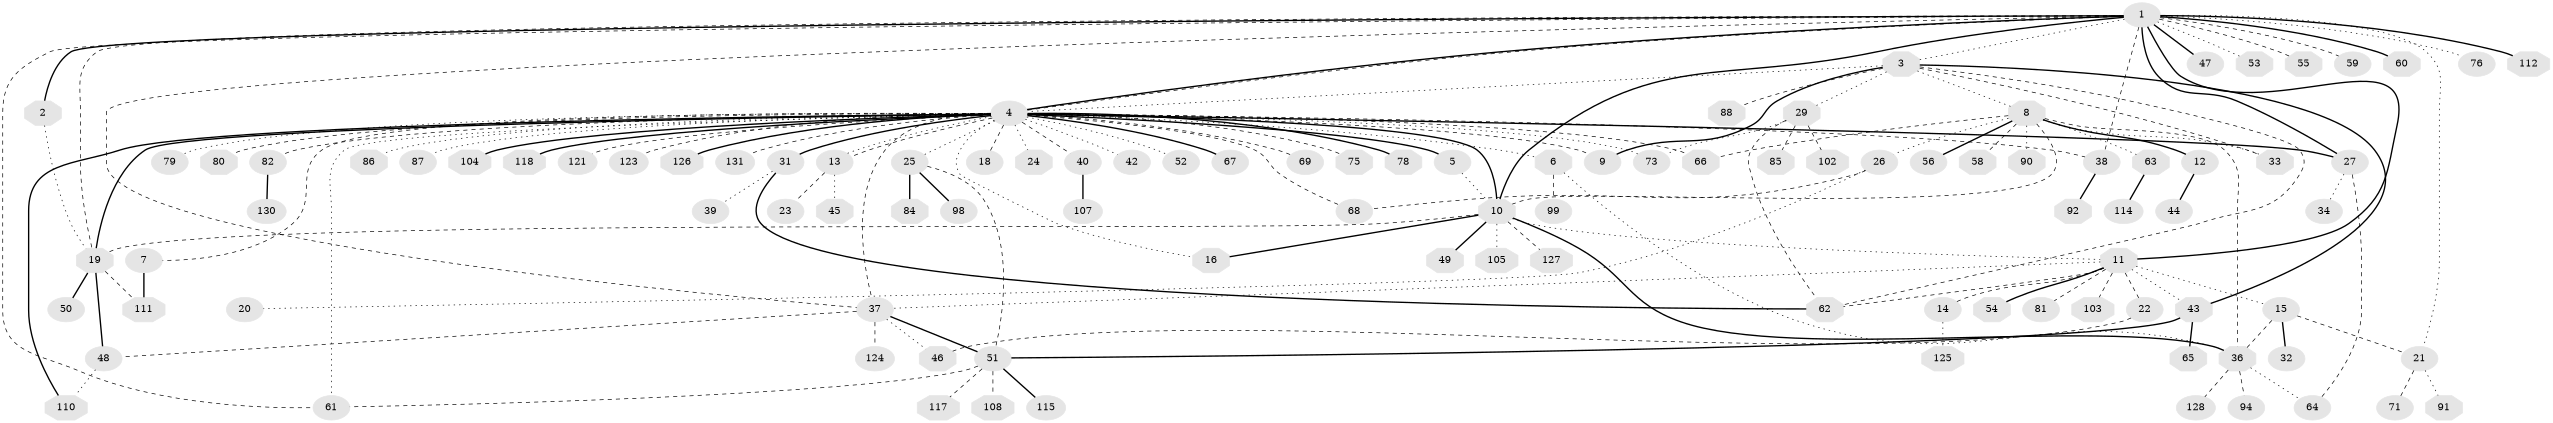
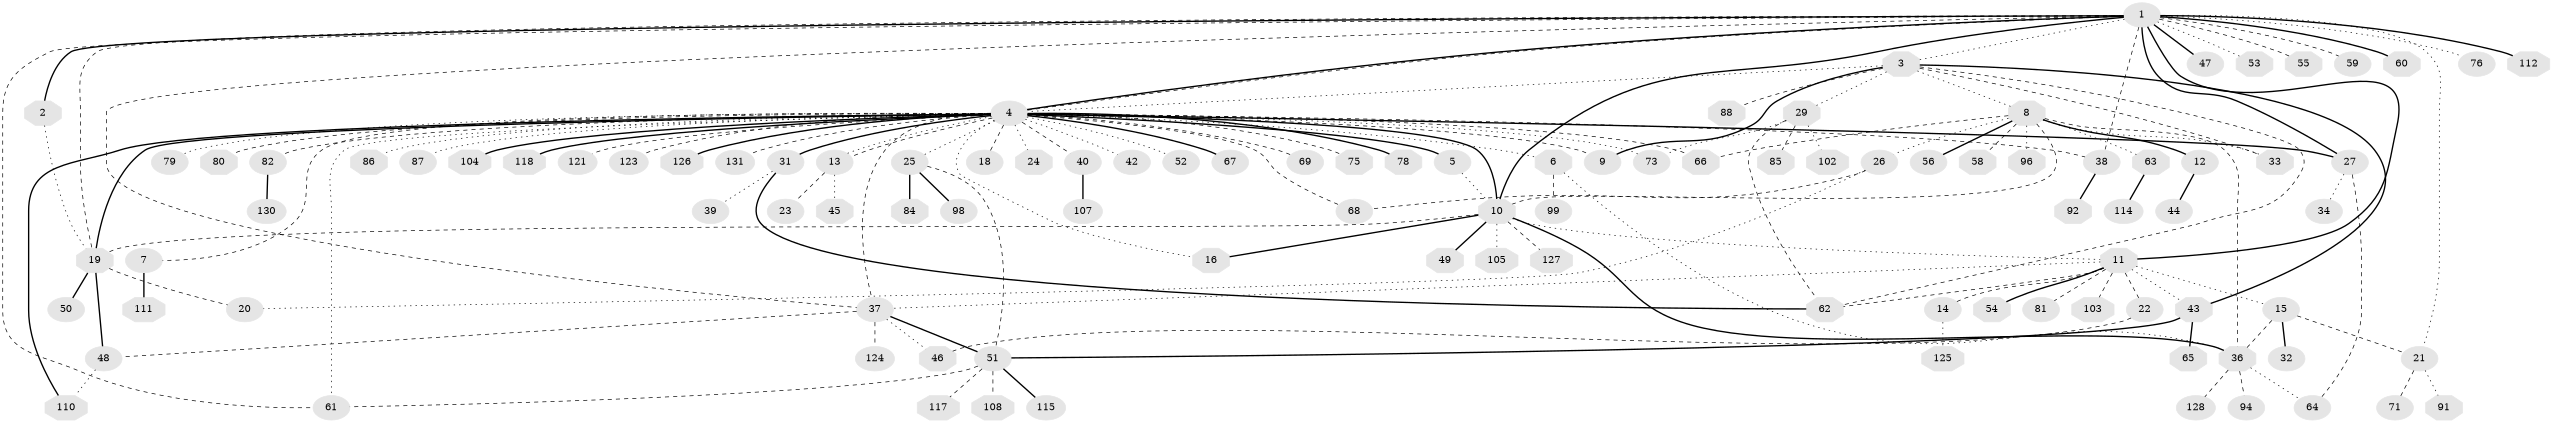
(1818, 144) -> (1818, 144)
(2027, 162) -> (2027, 162)
(119, 285) -> (168, 289)
